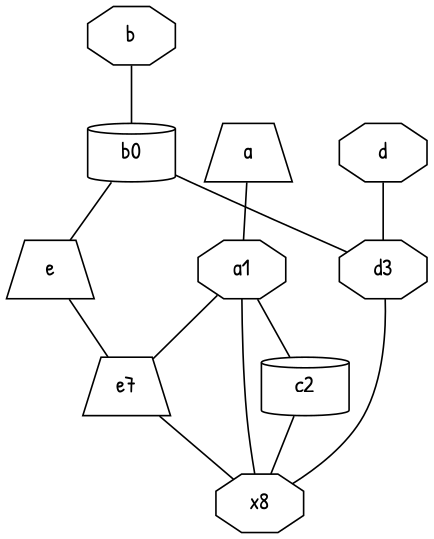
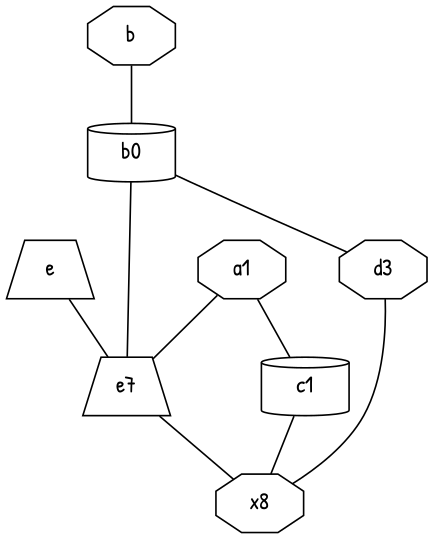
(248, 153) -> none
(383, 153) -> none
(91, 211) -> (129, 269)
(305, 386) -> (305, 386)
(245, 387) -> none
